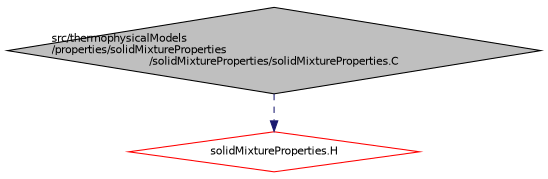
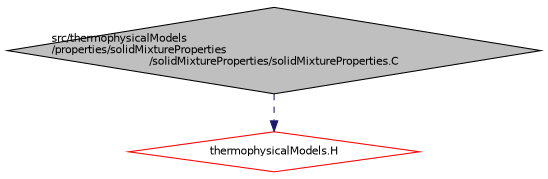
(274, 152) -> (274, 152)
